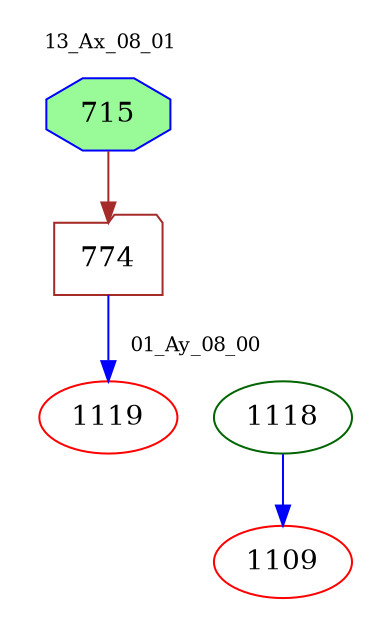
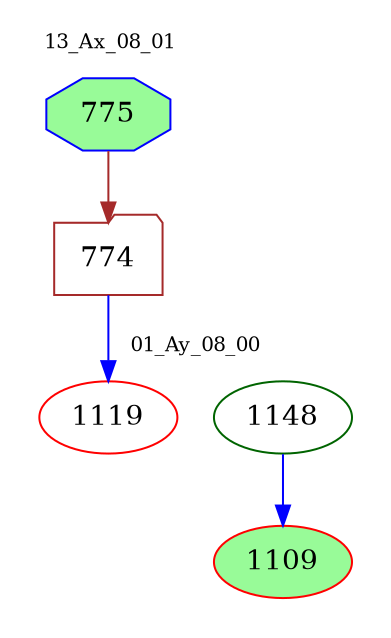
(108, 114) -> (108, 114)
(283, 417) -> (283, 417)
(283, 562) -> (283, 562)
